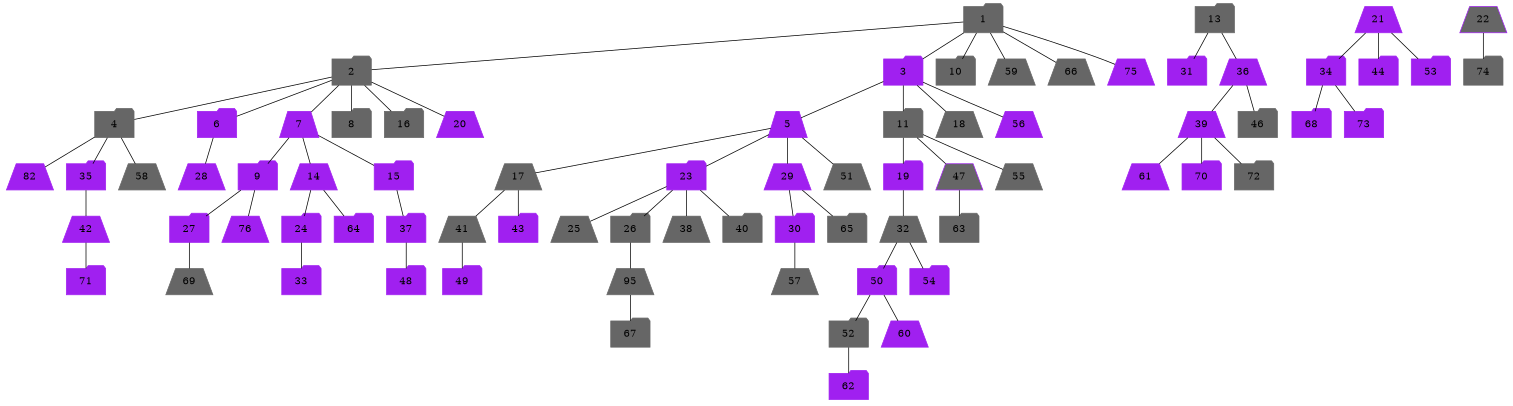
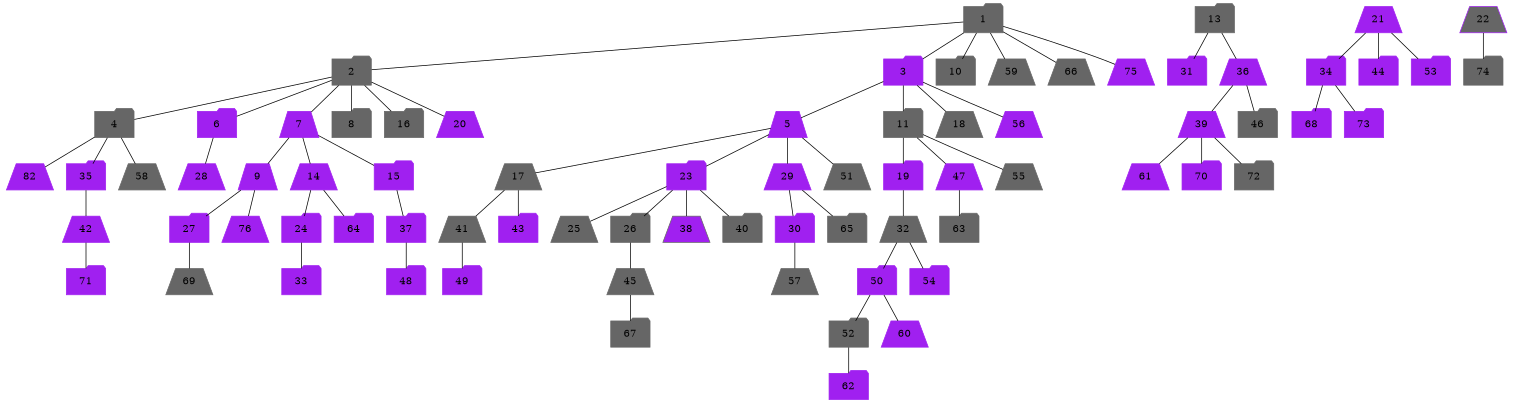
(258, 177) -> (258, 177)
(959, 177) -> (959, 177)
(686, 229) -> (686, 229)
(630, 282) -> (630, 282)
